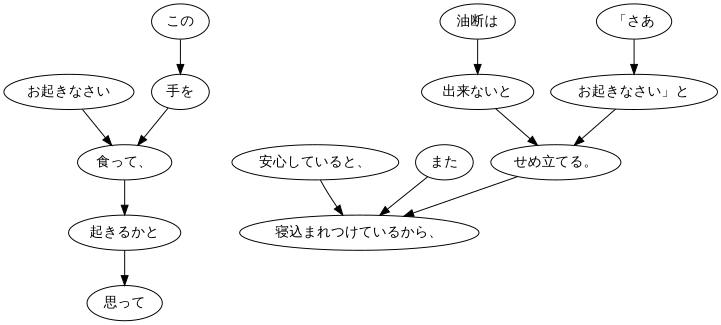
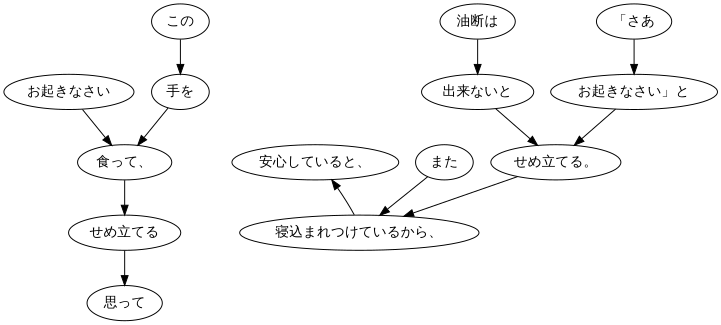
(328, 194) -> (346, 201)
(125, 233) -> (125, 233)
